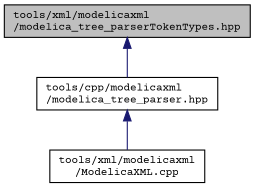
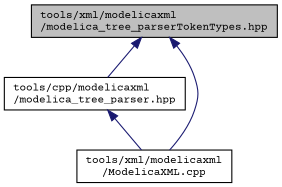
none -> (197, 99)
